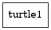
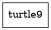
(25, 15) -> (25, 15)
